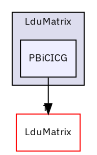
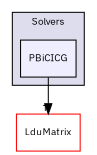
(48, 22) -> (48, 22)
